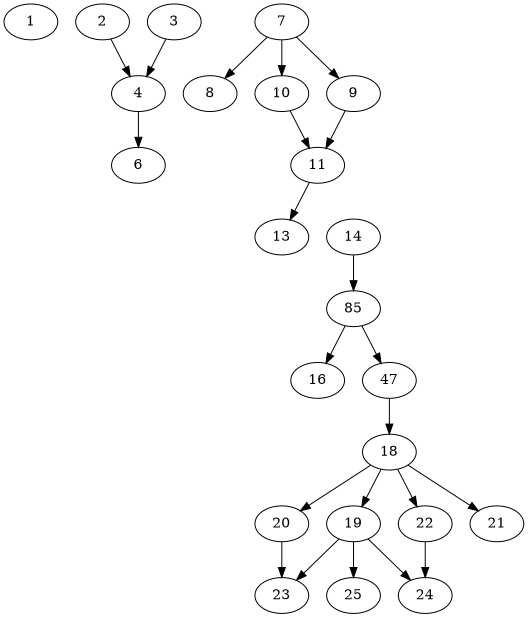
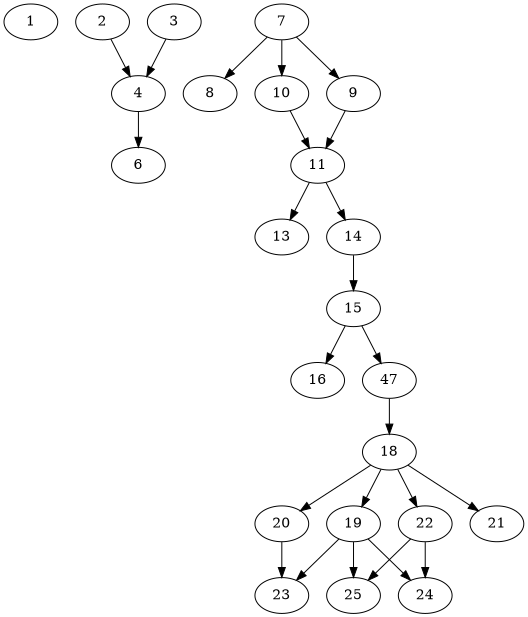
none -> (333, 197)
(354, 309) -> (354, 309)
none -> (394, 555)
